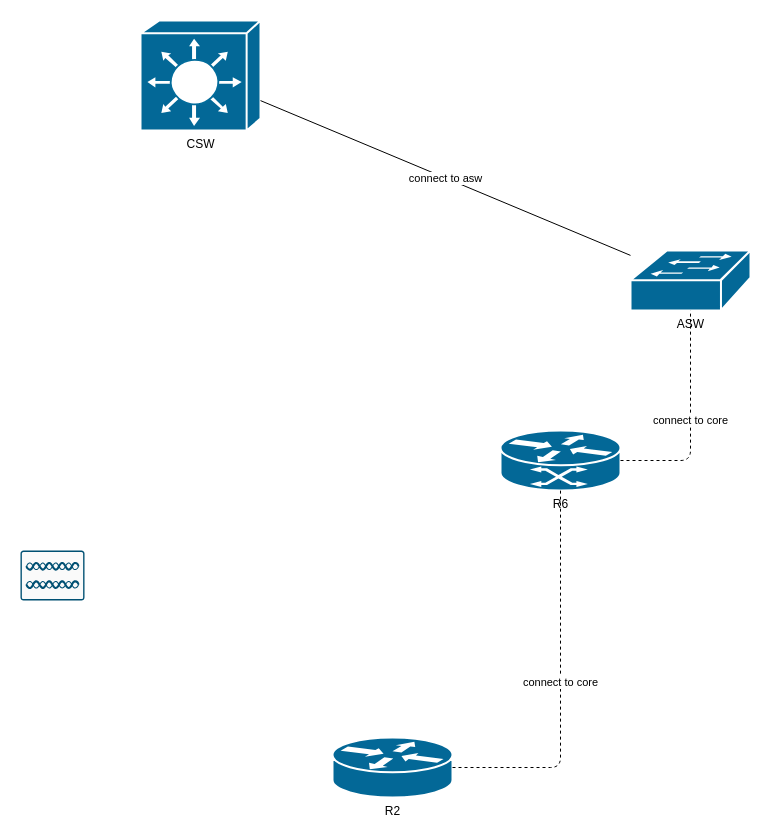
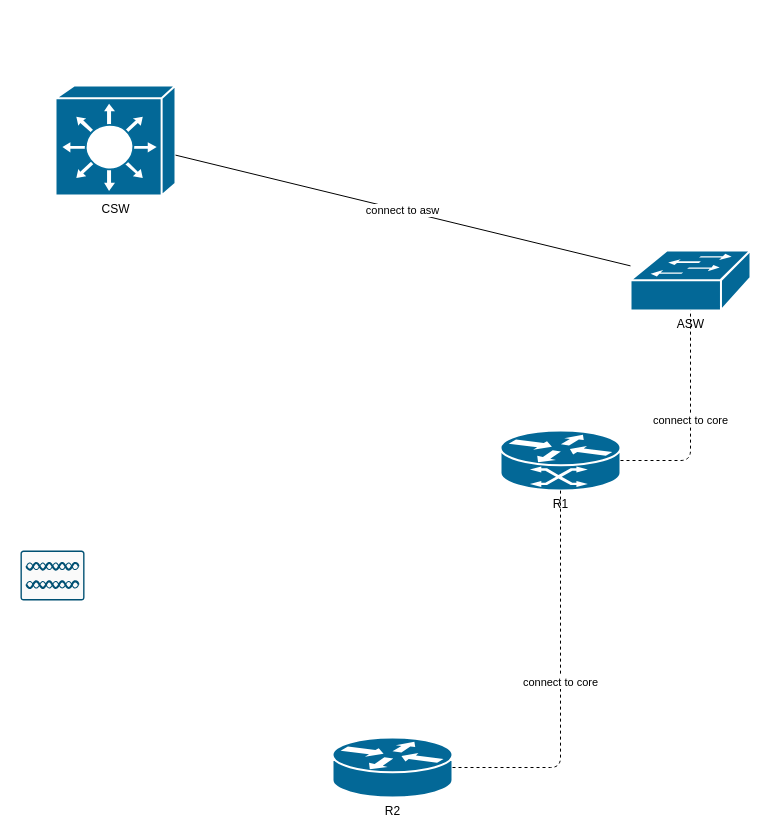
(201, 76) -> (116, 141)
(561, 505) -> (561, 505)
